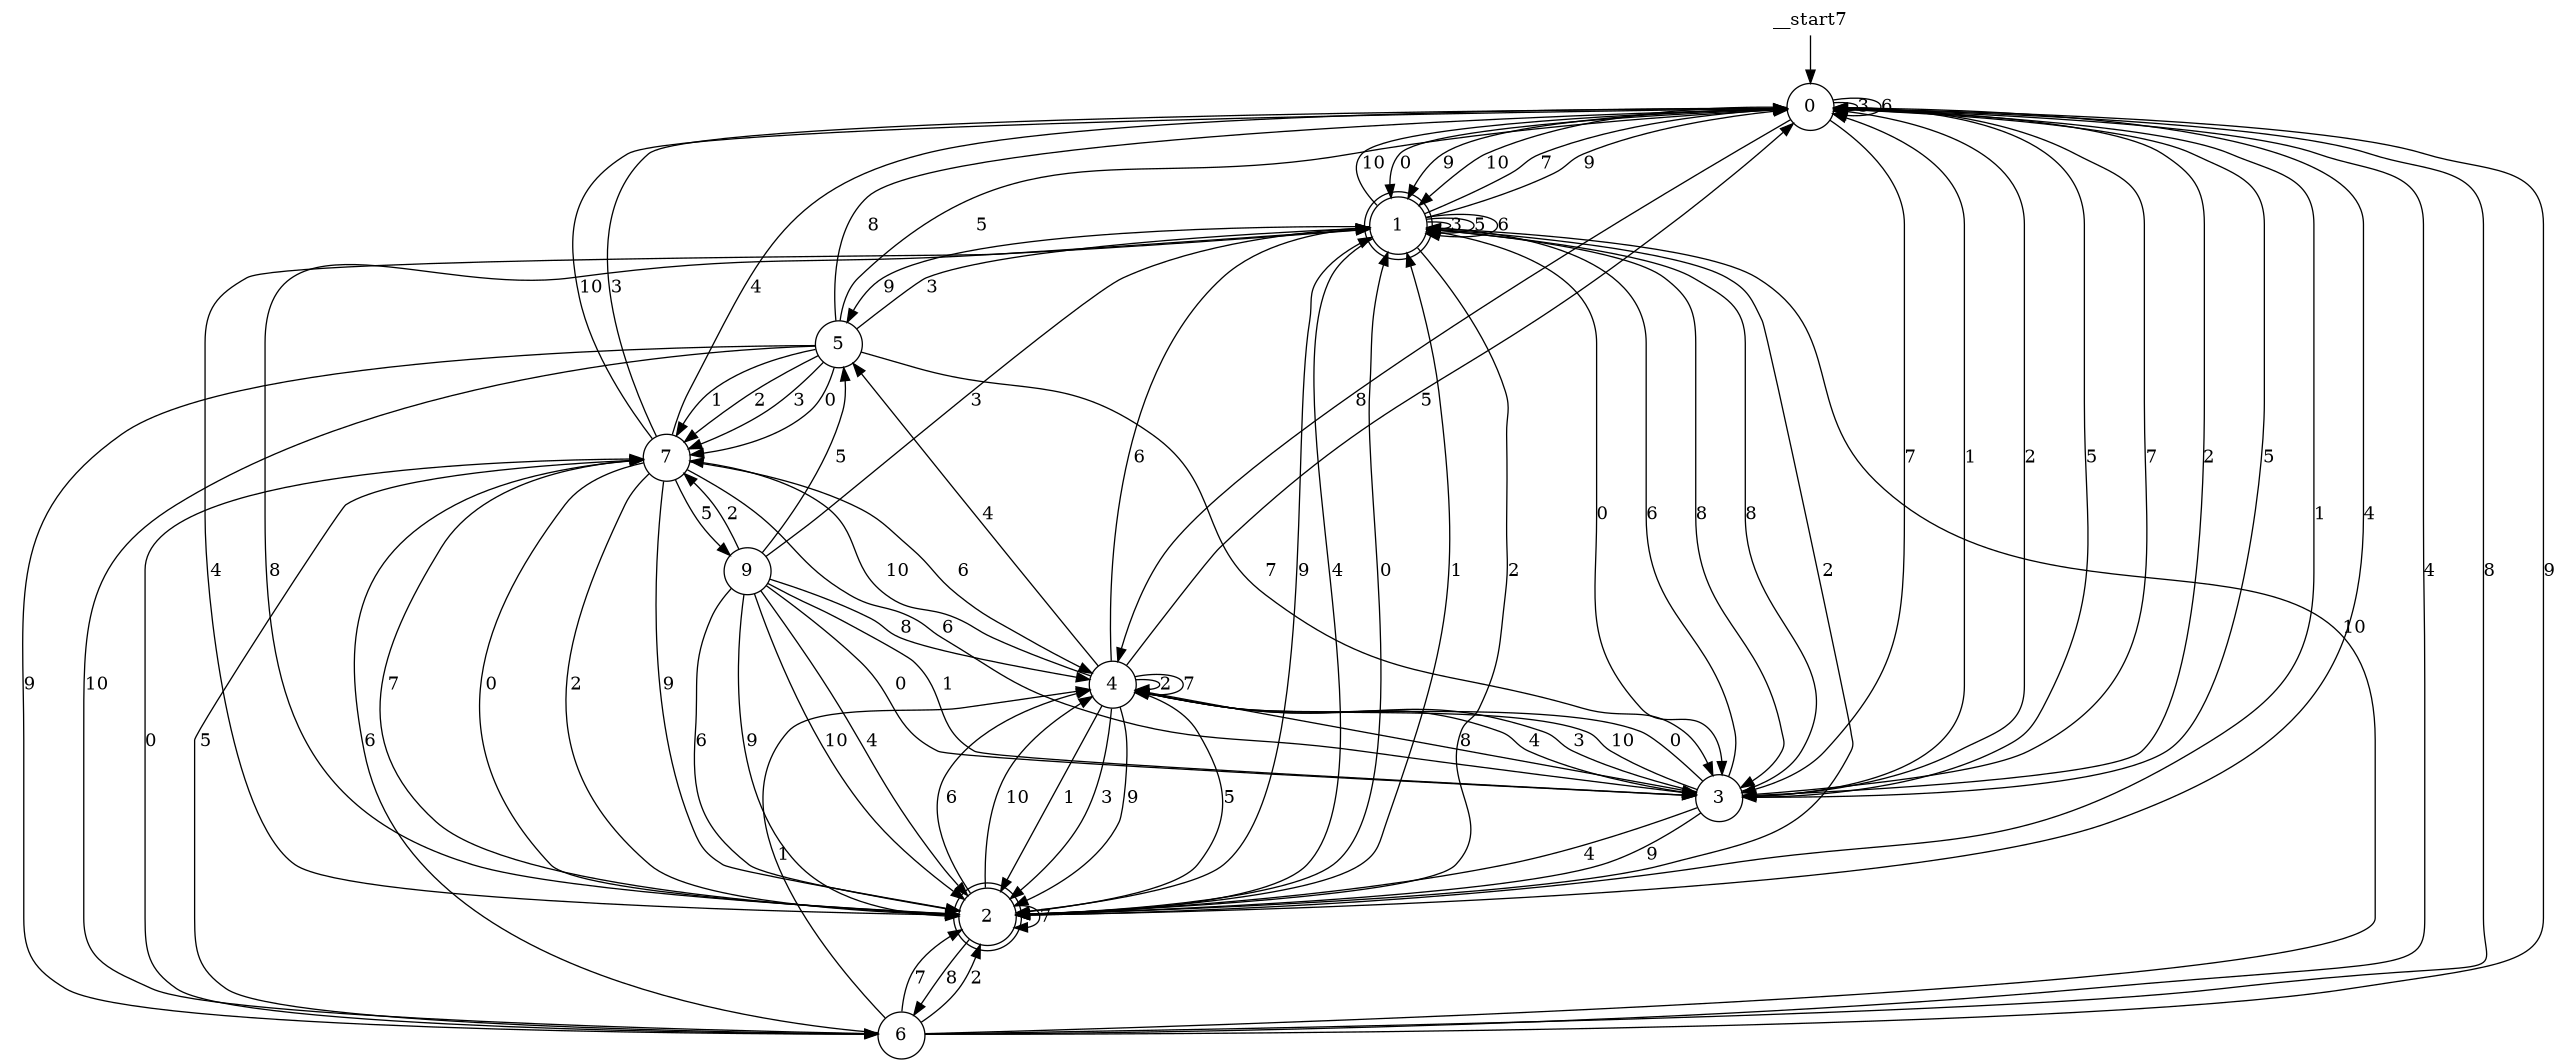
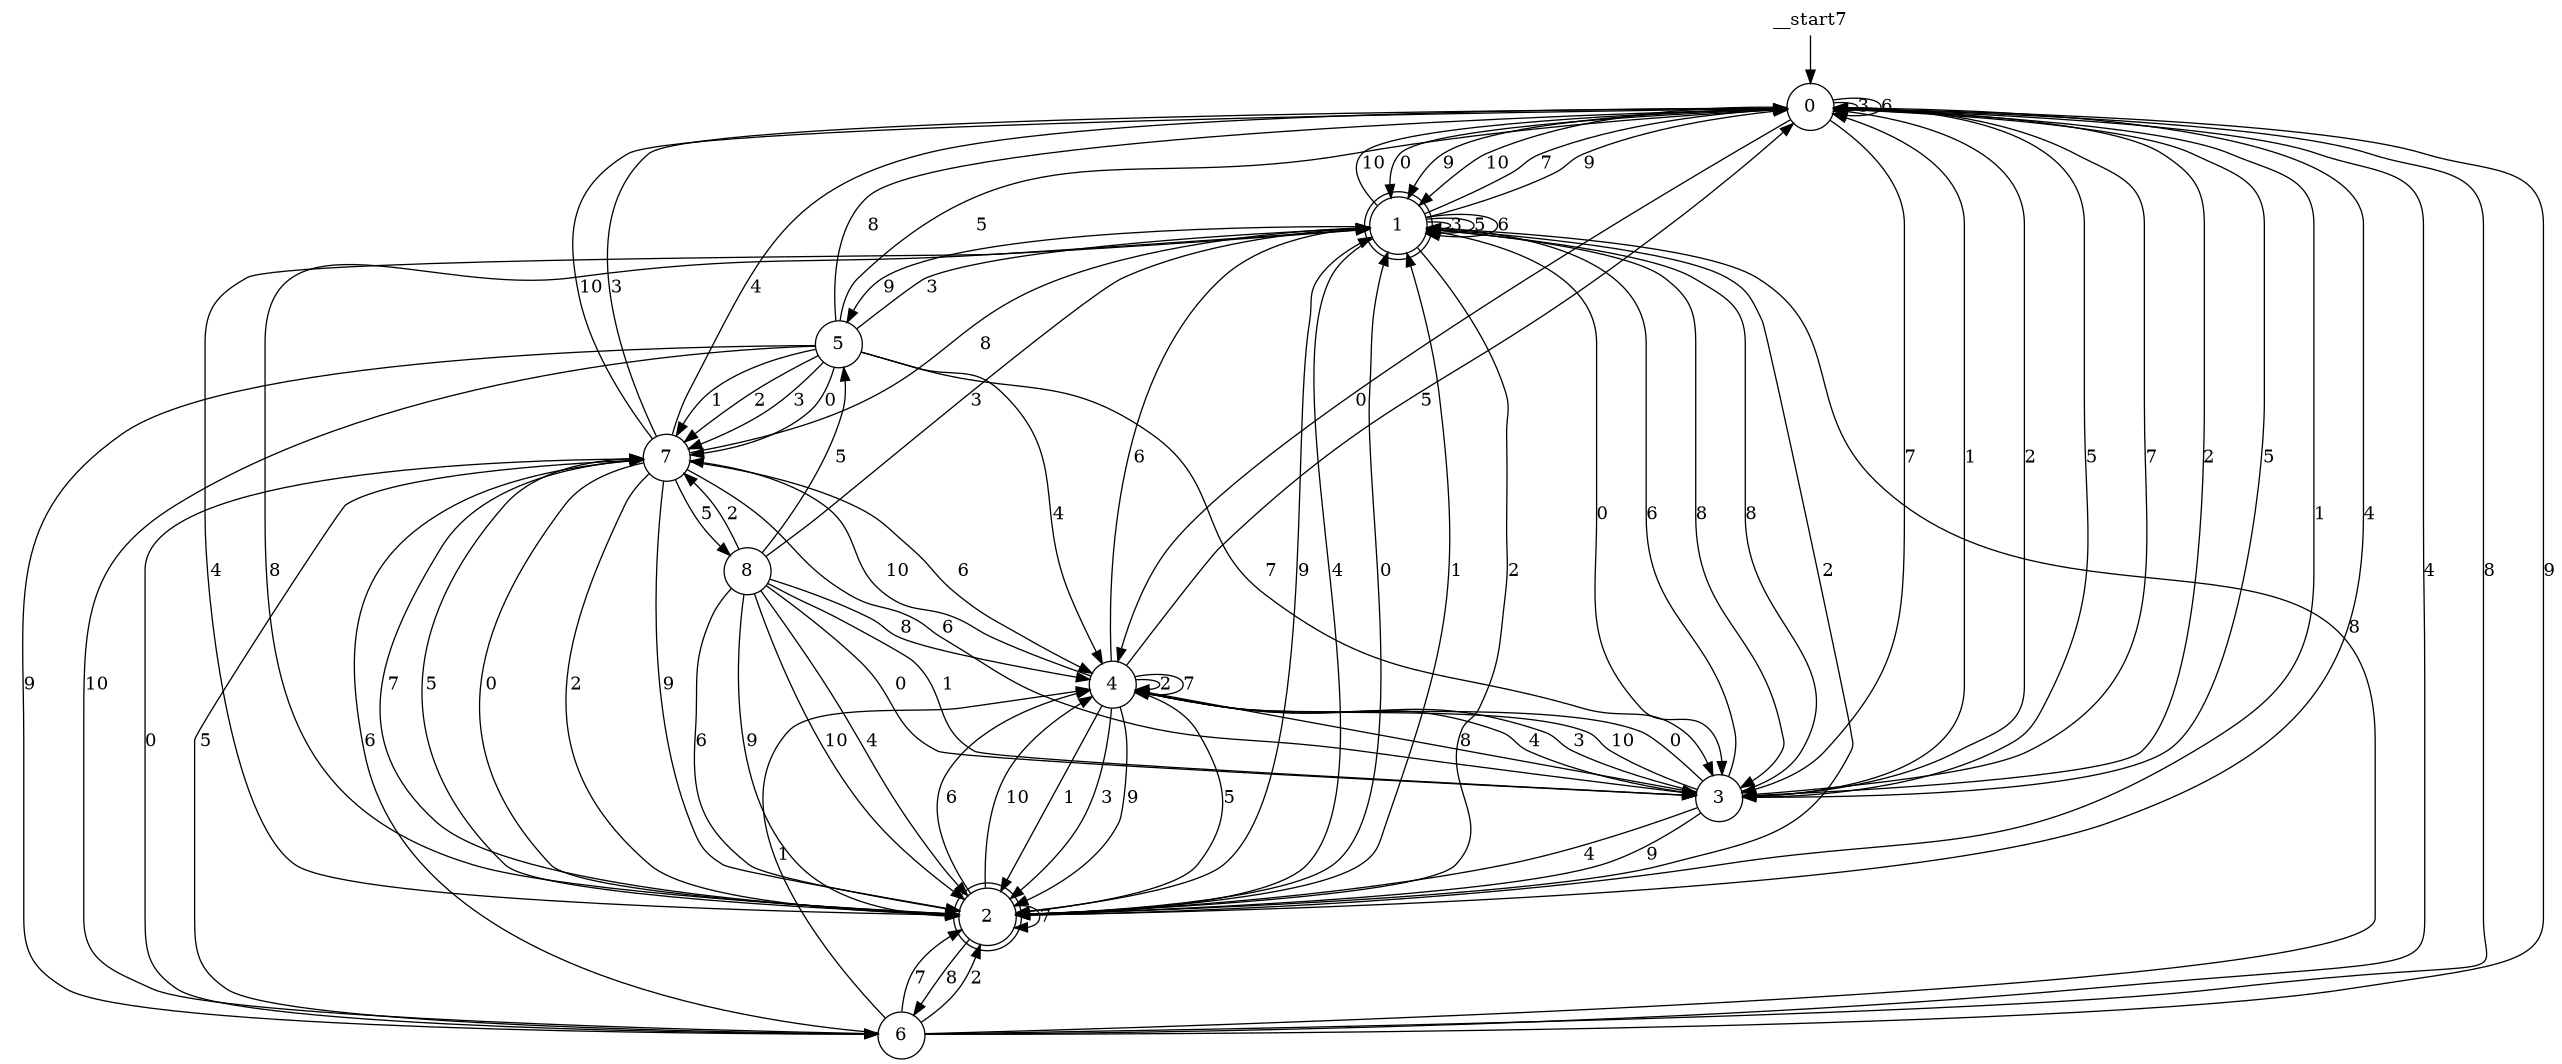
none -> (1009, 303)
(1362, 401) -> (1362, 401)
(980, 520) -> (1038, 447)
(748, 571) -> (748, 571)
(2355, 628) -> (2355, 628)
none -> (477, 833)
